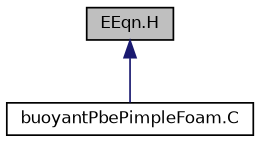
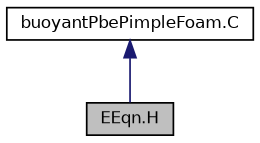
(130, 80) -> (130, 80)
